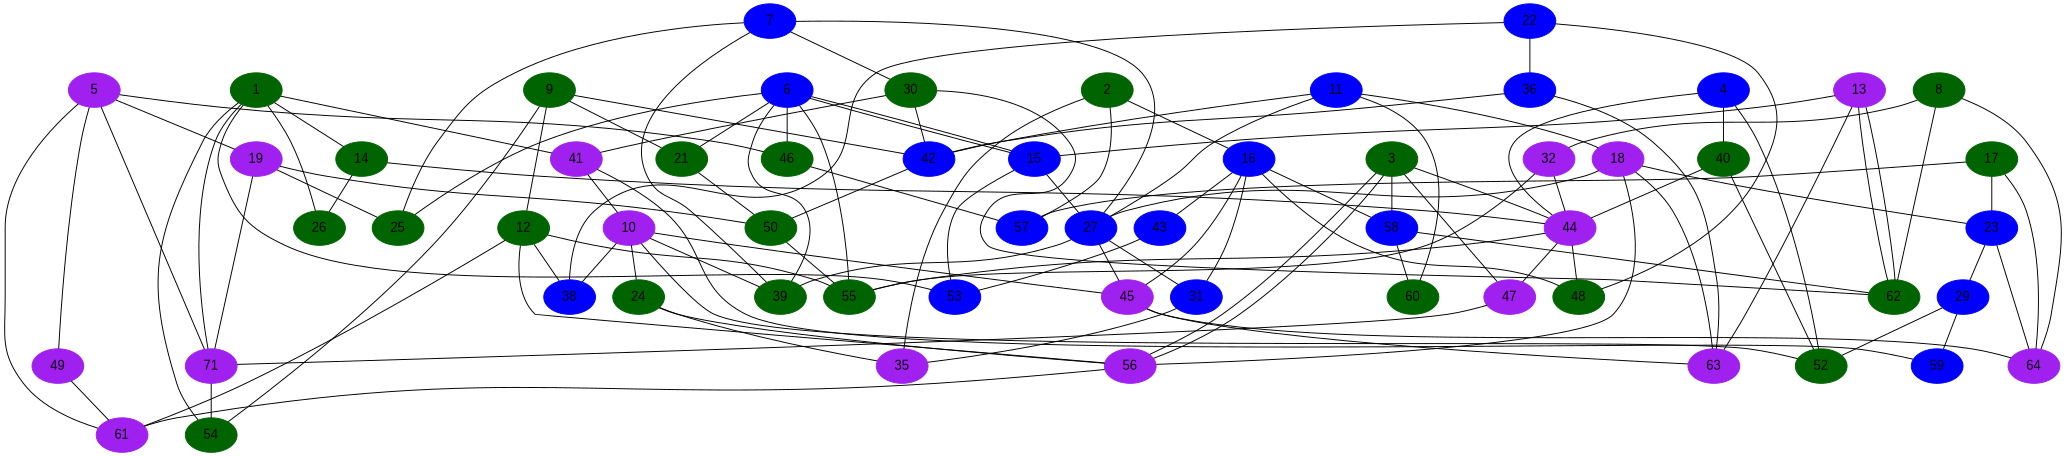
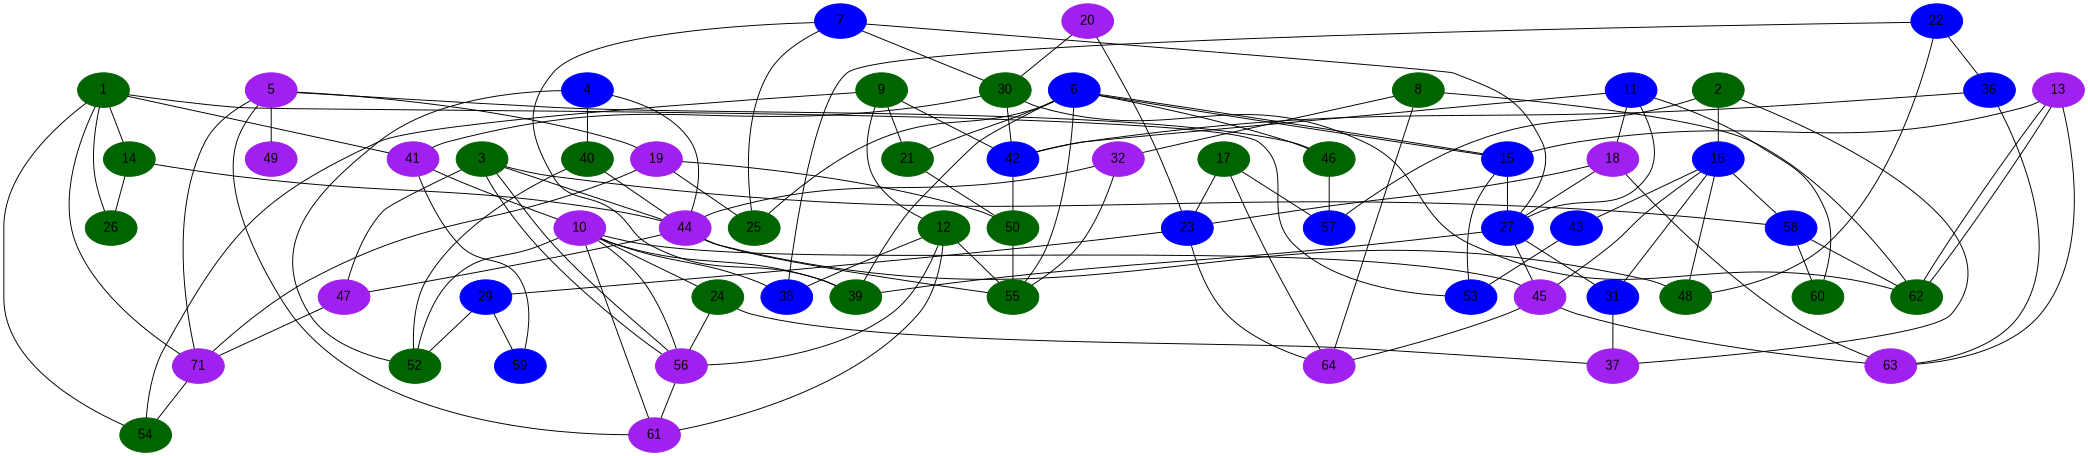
none -> (1088, 21)
(1383, 353) -> (649, 290)
(902, 366) -> (1613, 366)
(90, 401) -> (617, 332)
